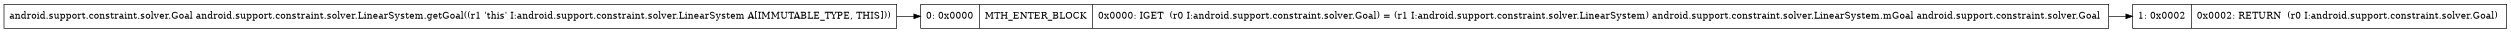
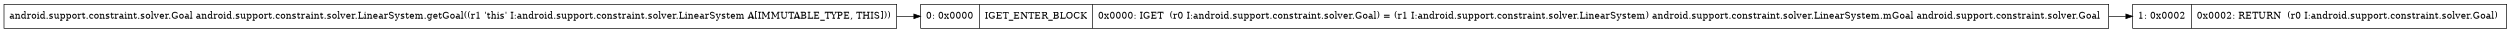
(1036, 16) -> (1036, 16)
